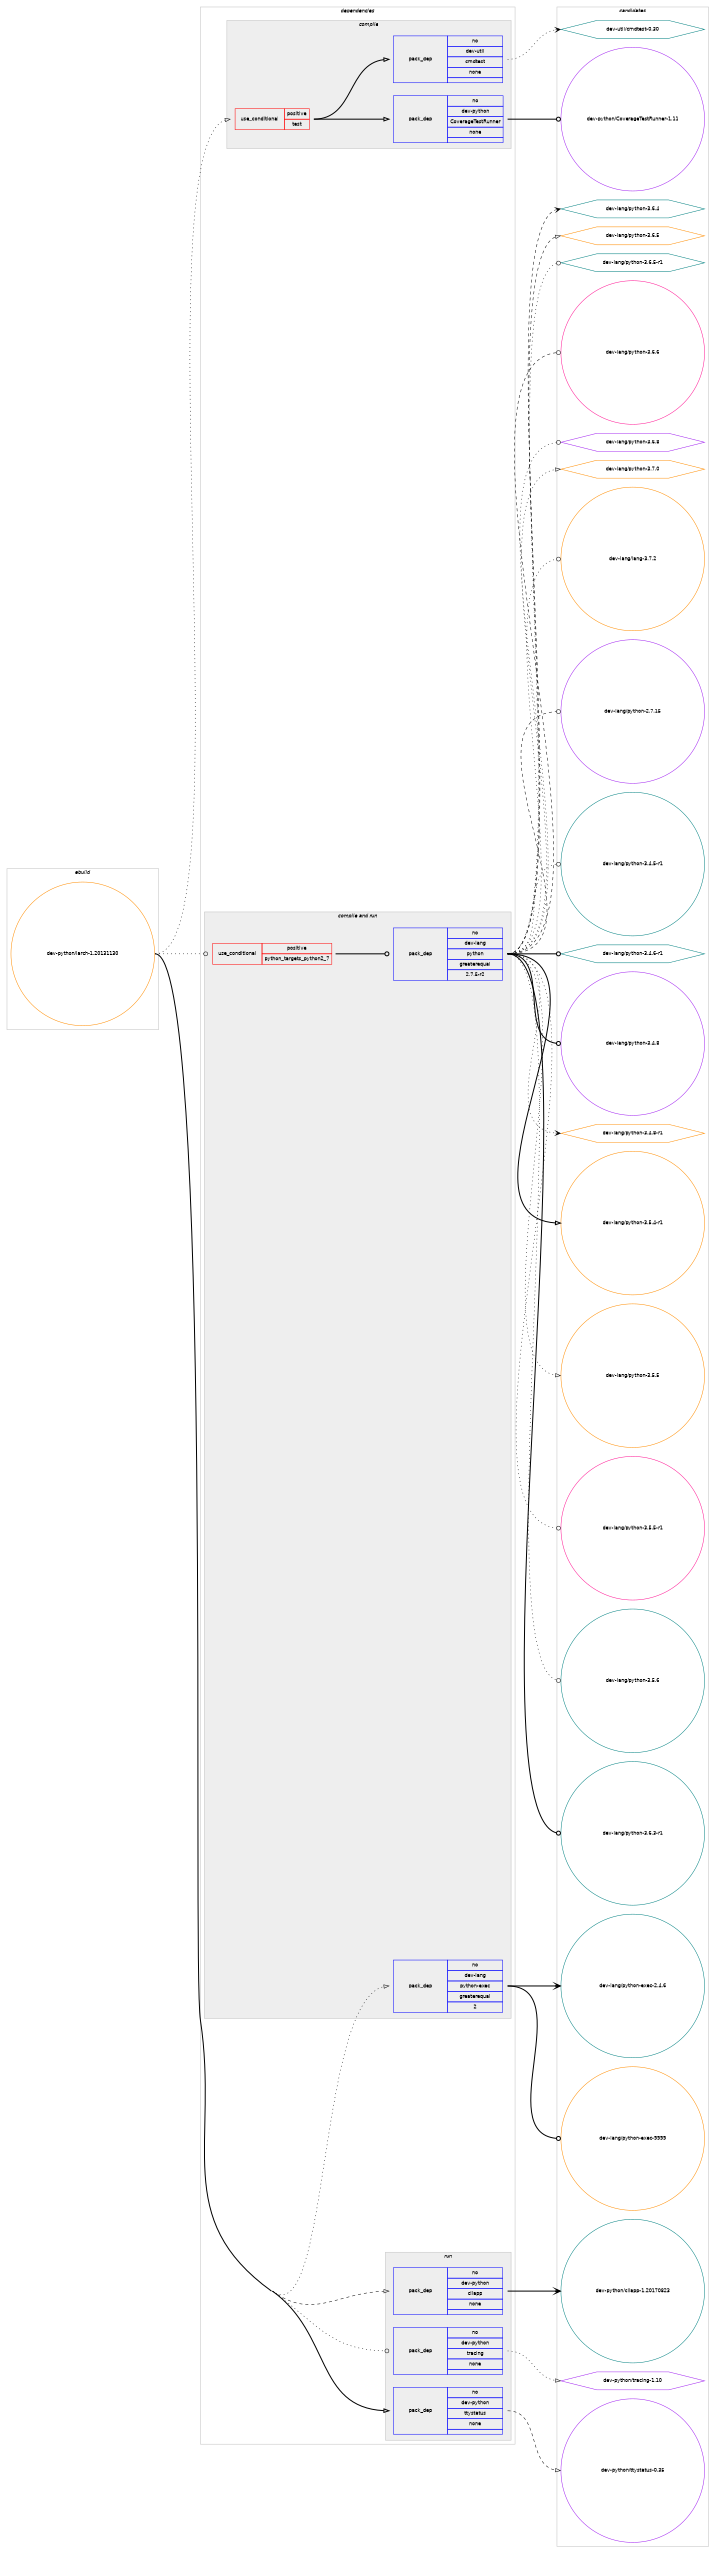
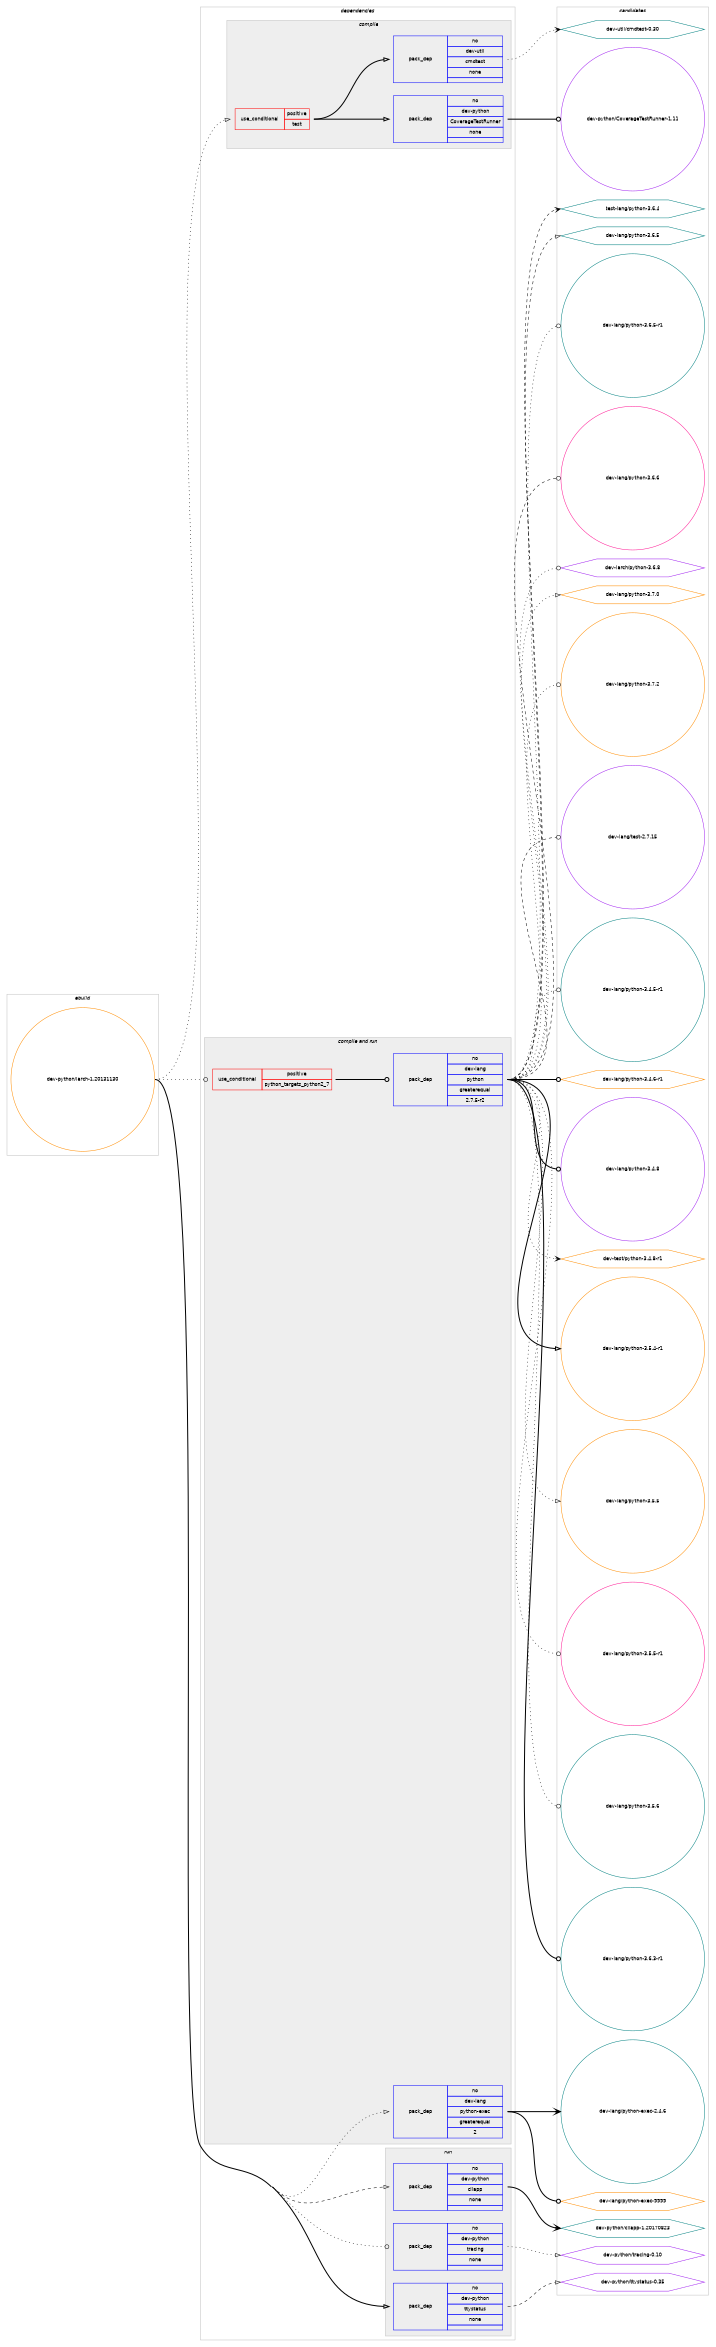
(633, 209) -> (633, 209)
(633, 236) -> (633, 236)
(633, 263) -> (633, 326)
(633, 442) -> (633, 568)
(633, 559) -> (633, 685)
(633, 712) -> (633, 837)
(633, 954) -> (633, 1079)
(633, 1133) -> (633, 1259)
(633, 2139) -> (633, 2201)
(633, 2291) -> (633, 2228)
(633, 2381) -> (633, 2255)
(633, 2471) -> (633, 2282)
